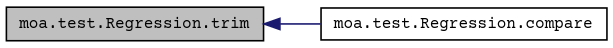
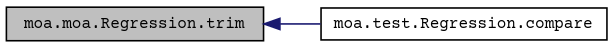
(135, 24) -> (135, 24)
